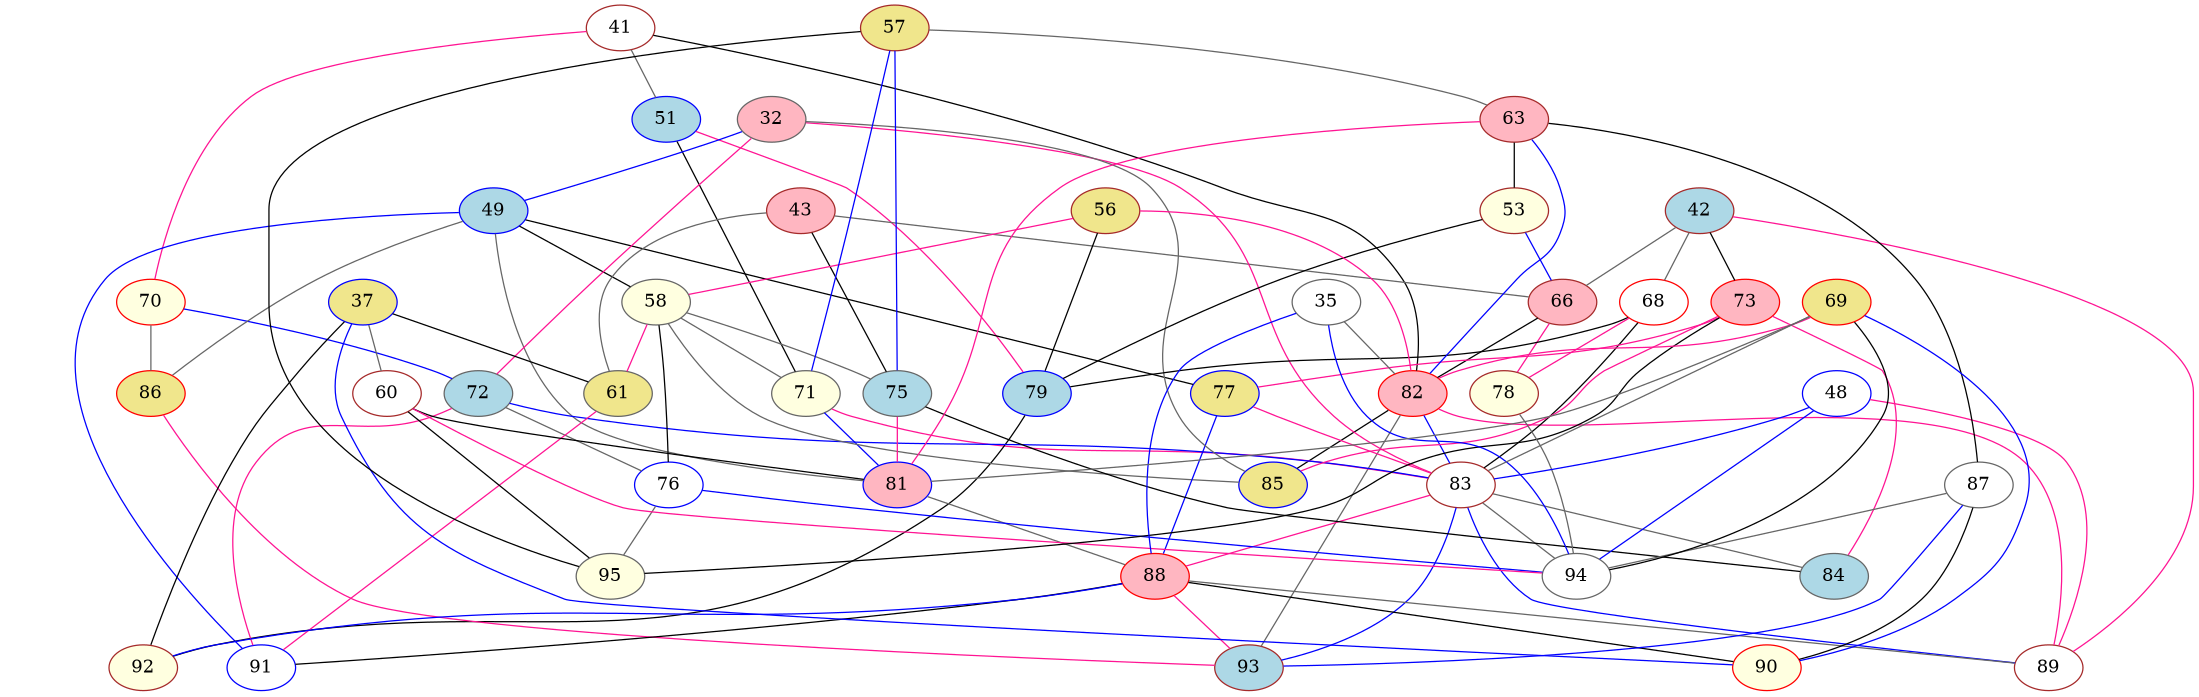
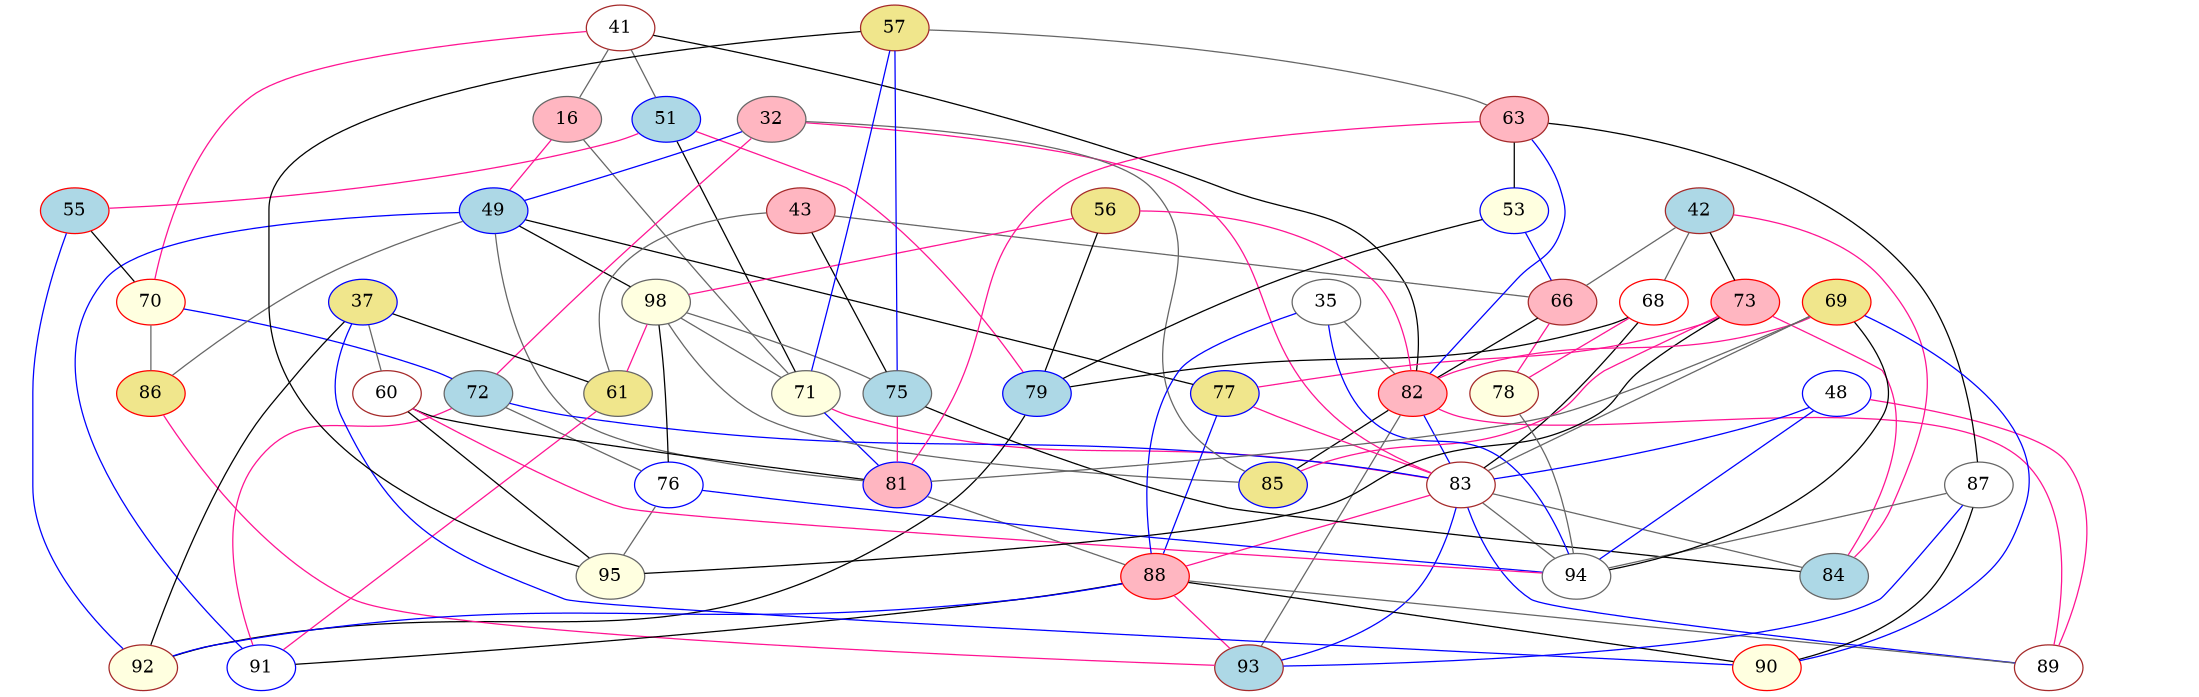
none -> (567, 119)
none -> (75, 211)
(1514, 211) -> (1514, 211)
(656, 302) -> (656, 302)
(2126, 321) -> (1915, 329)
